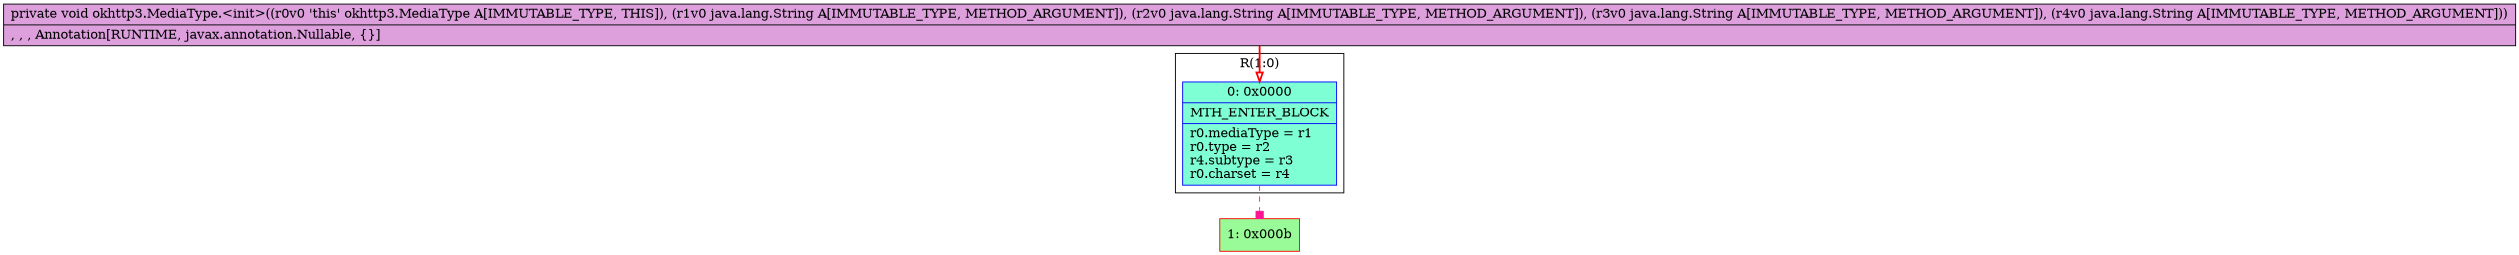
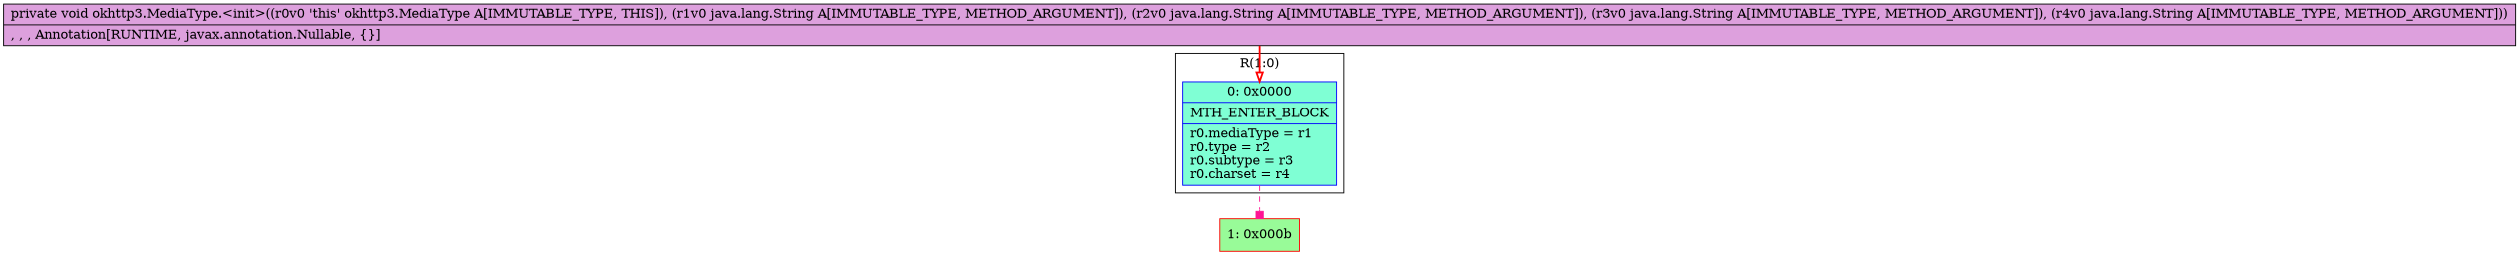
(1242, 161) -> (1242, 161)
